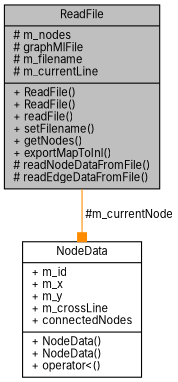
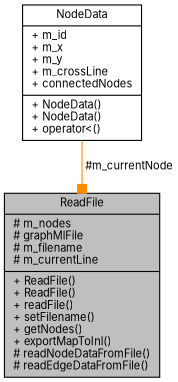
(82, 210) -> (82, 161)
